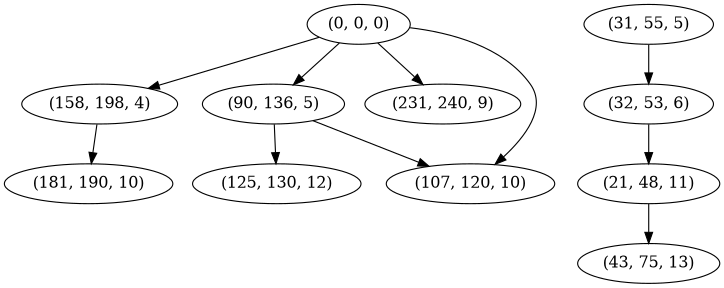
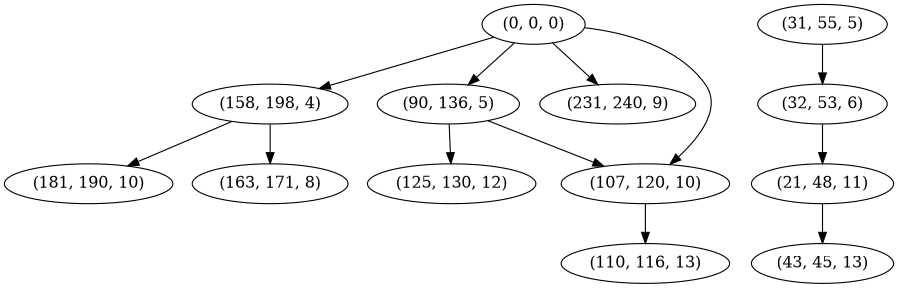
none -> (270, 184)
none -> (645, 263)
(649, 263) -> (823, 263)
